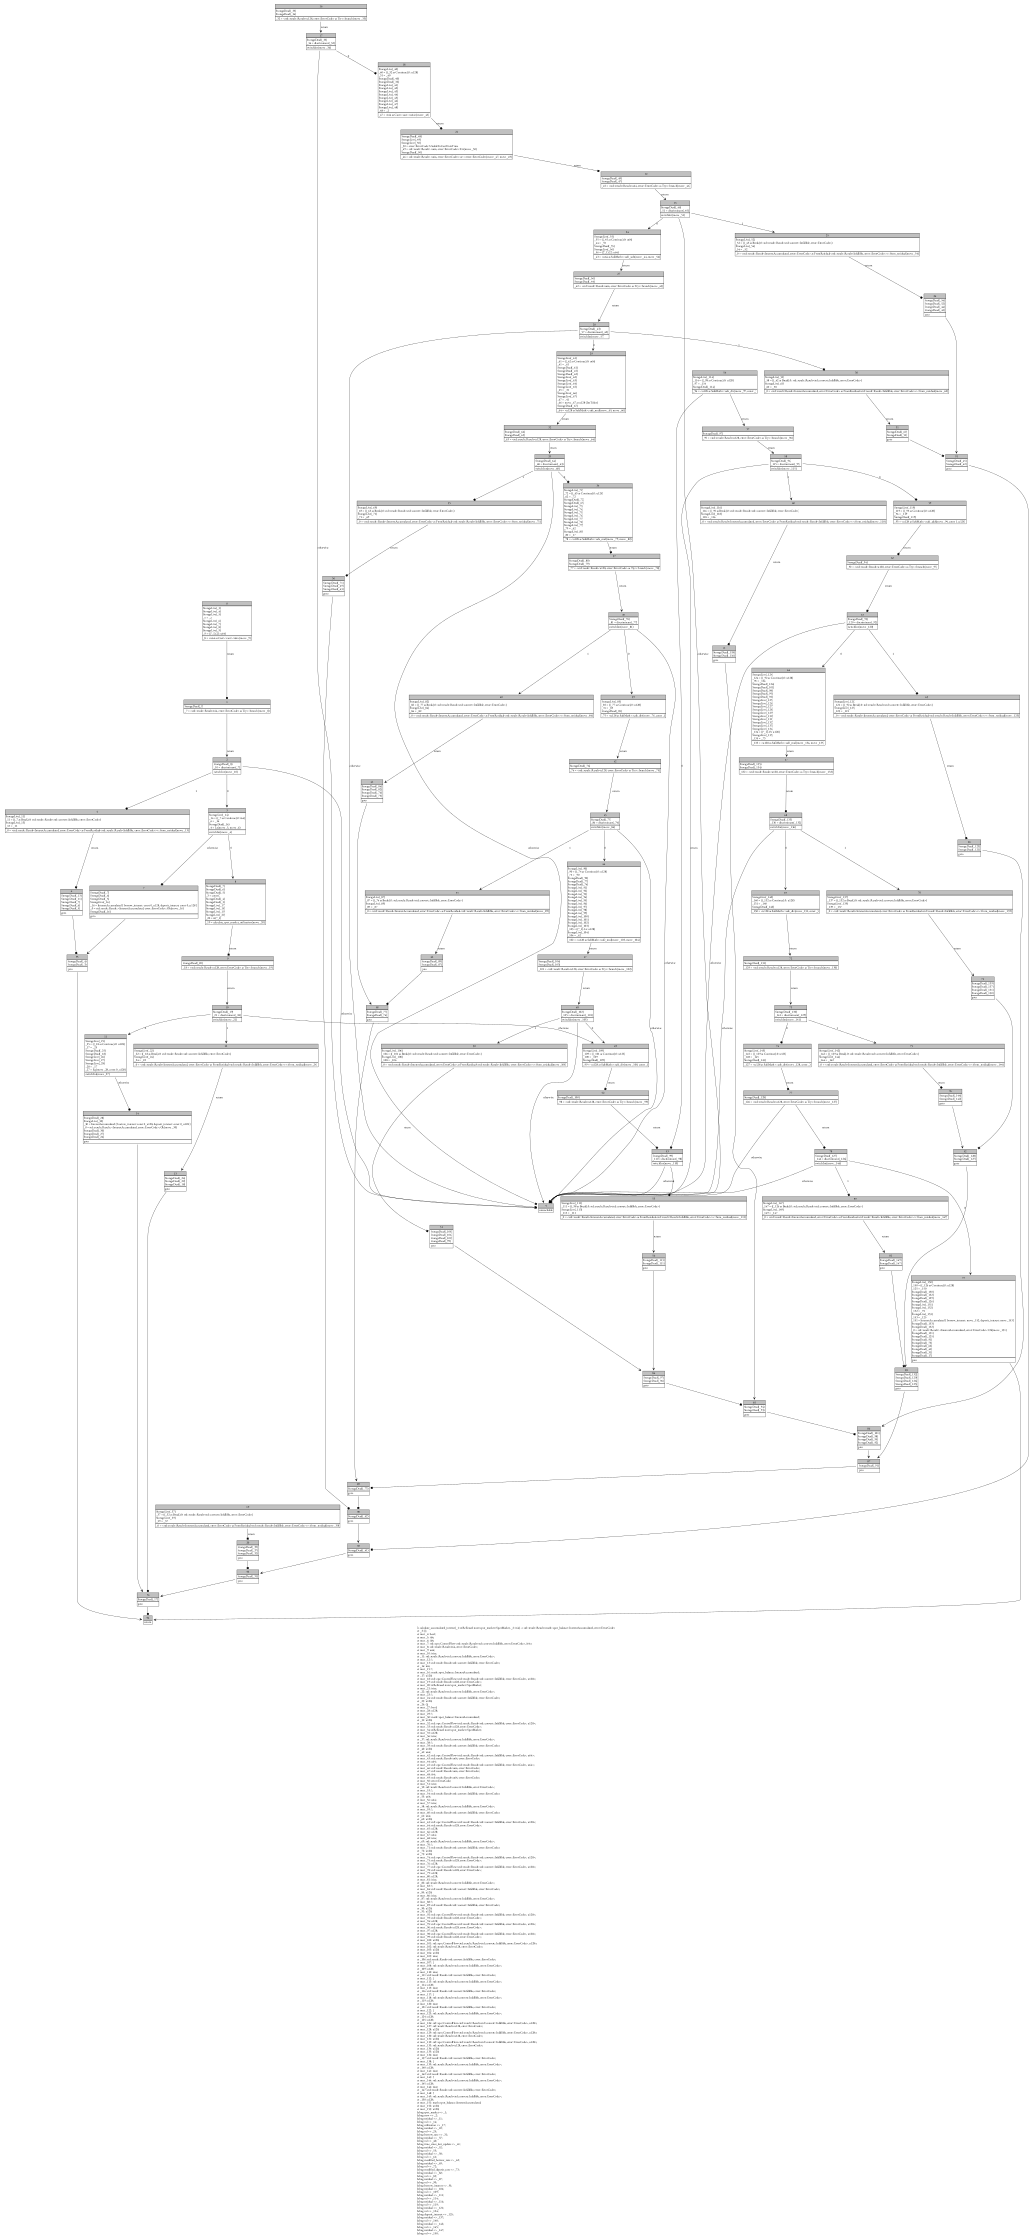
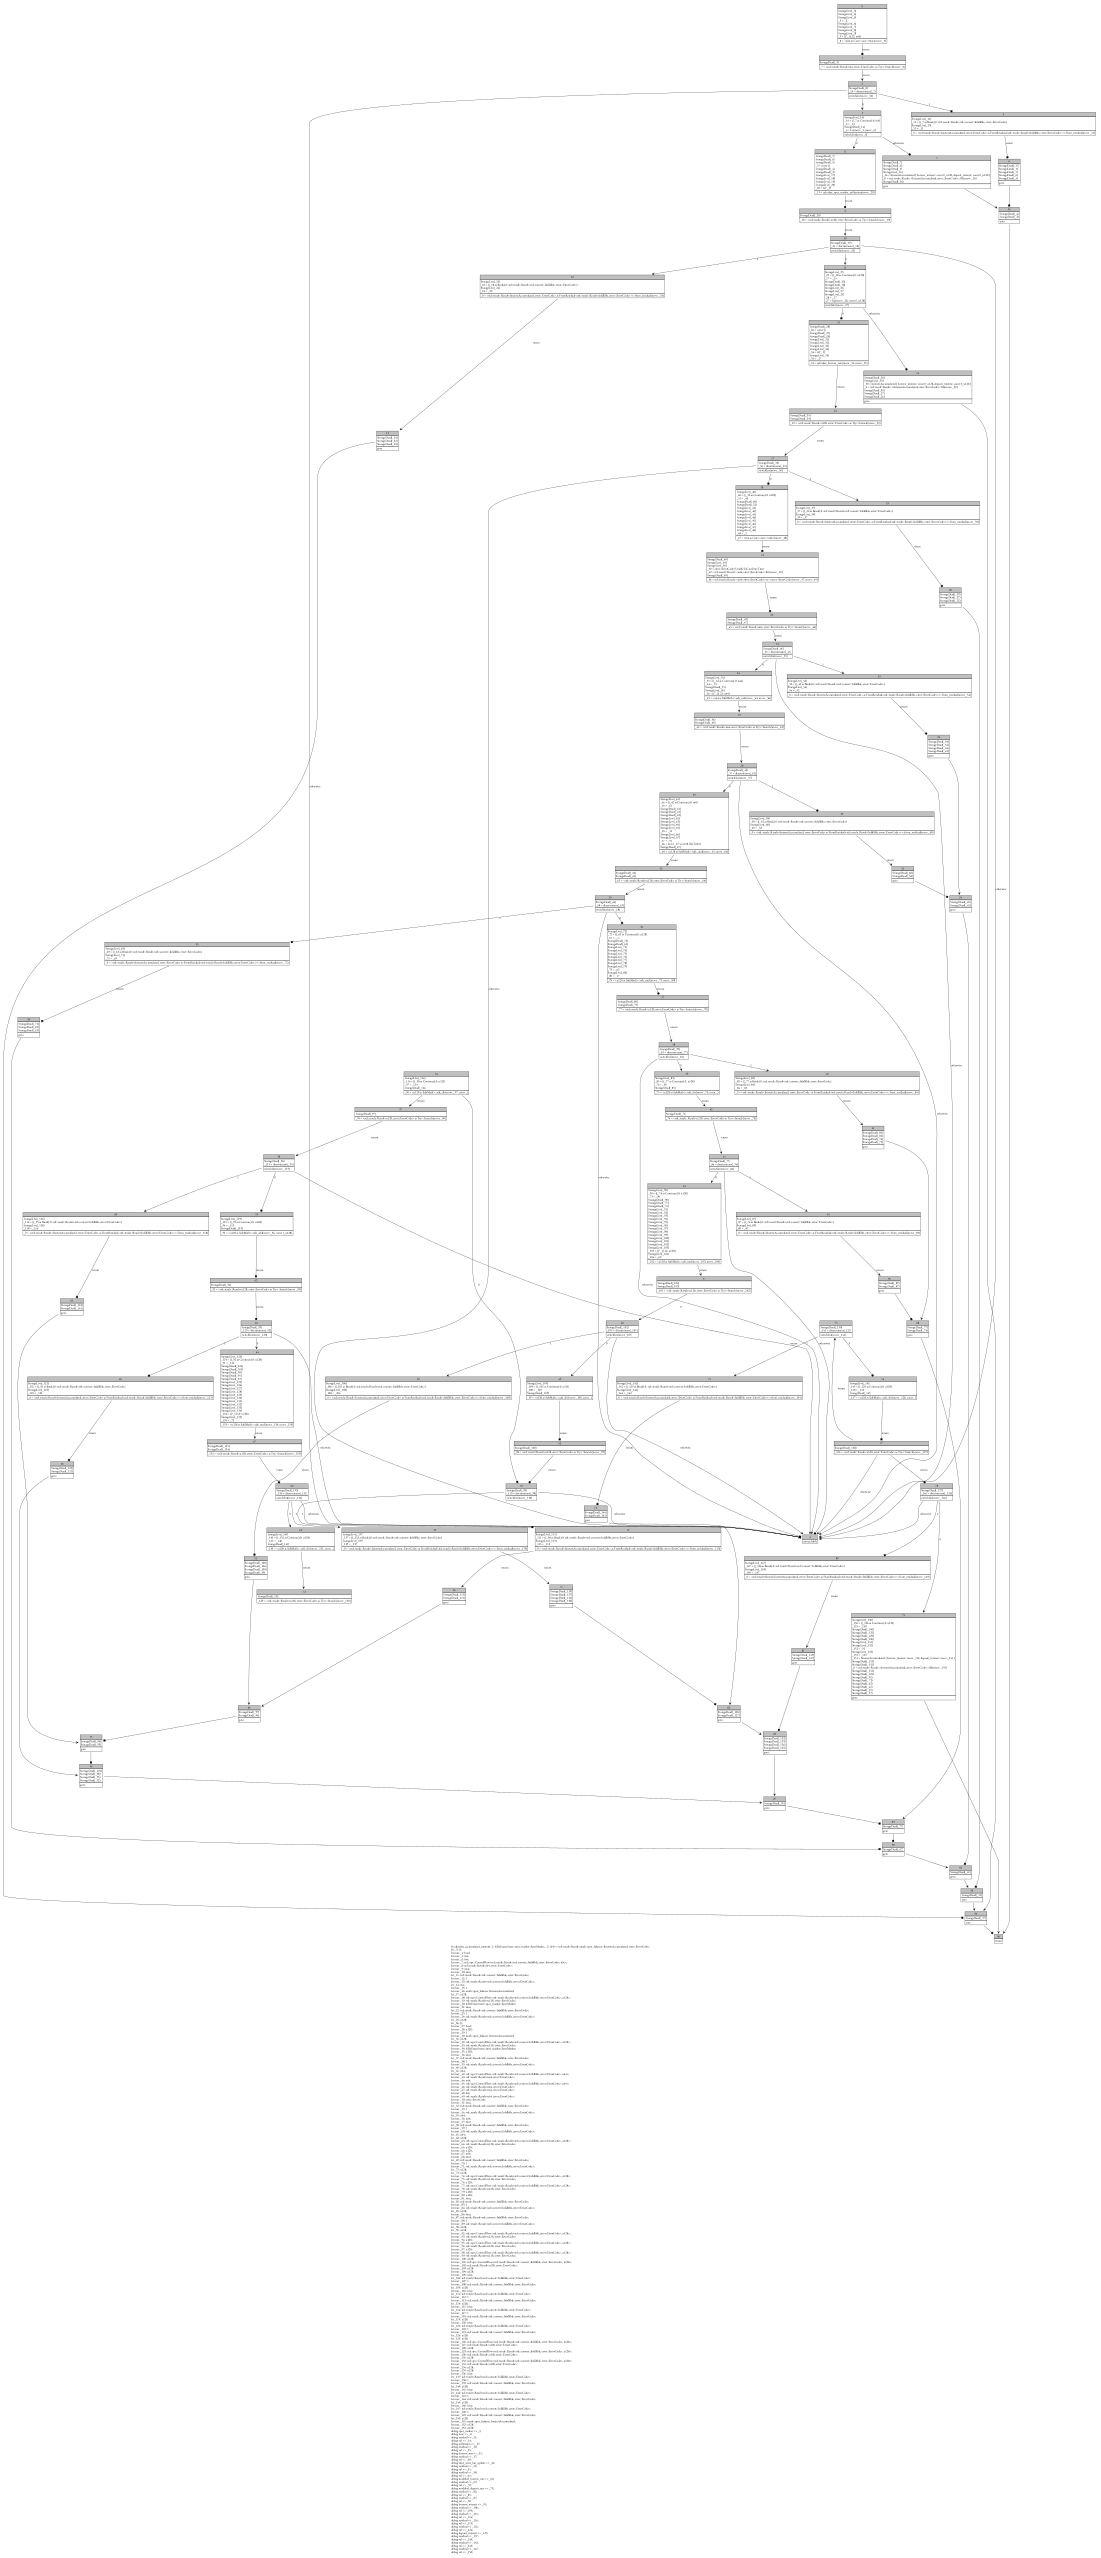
none -> (839, 343)
none -> (823, 486)
(791, 986) -> (832, 1394)
(587, 988) -> (681, 1307)
(419, 1024) -> (995, 883)
